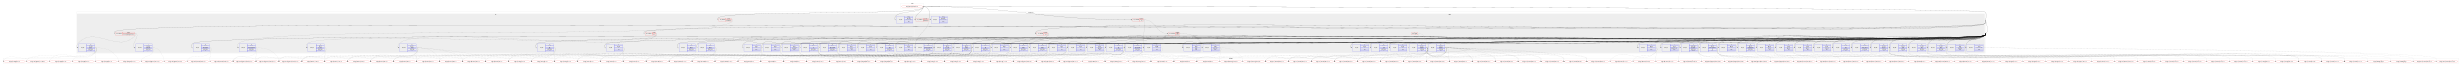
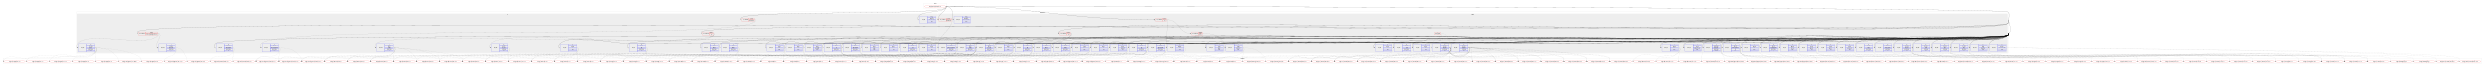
none -> (83, 62)
